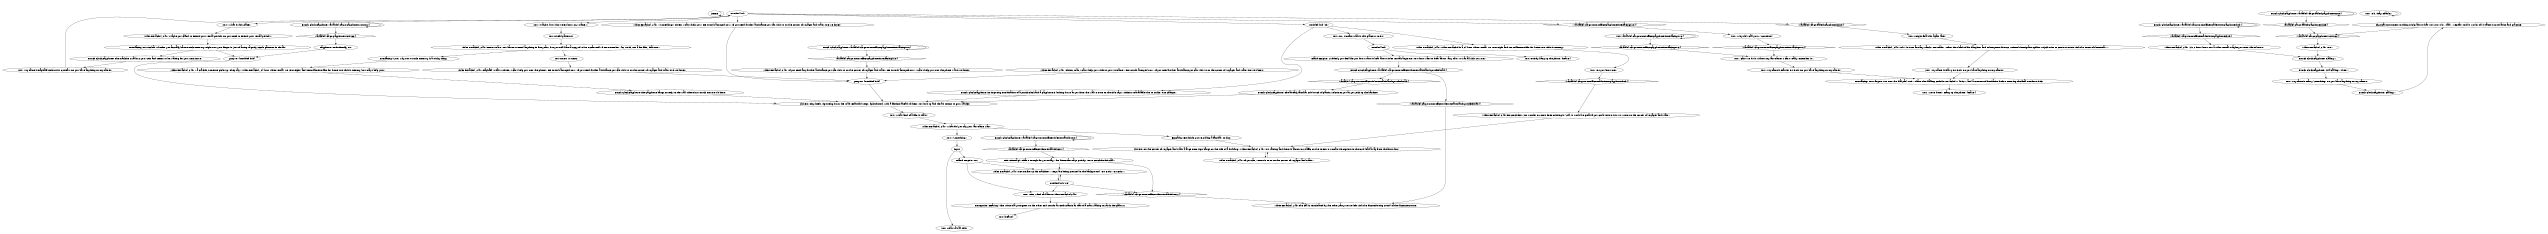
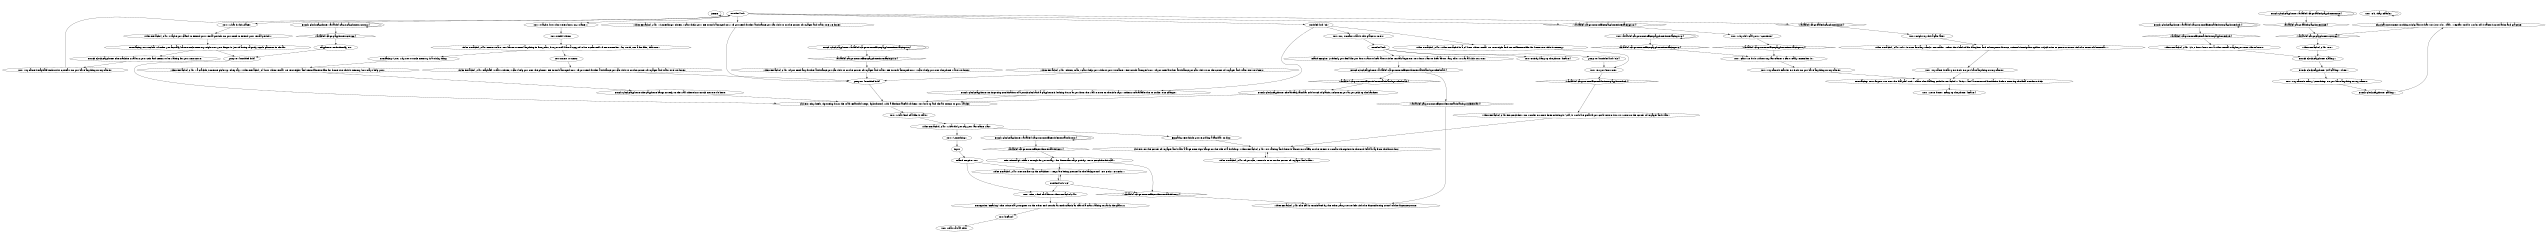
(561, 36) -> (561, 36)
(1927, 36) -> (1927, 36)
none -> (1604, 59)
(947, 187) -> (982, 222)
